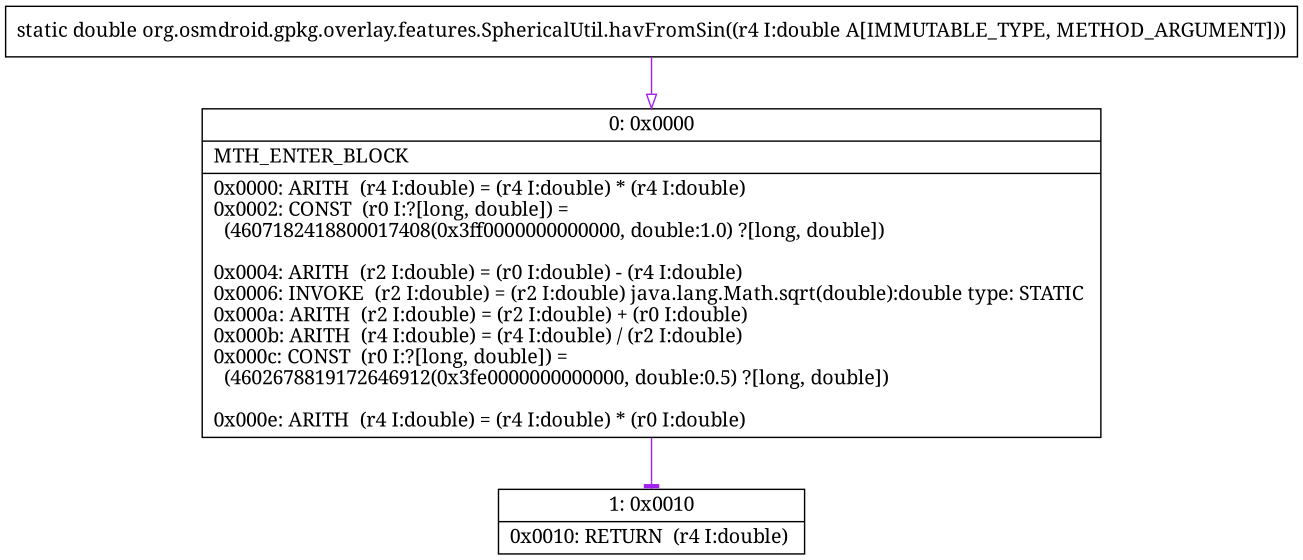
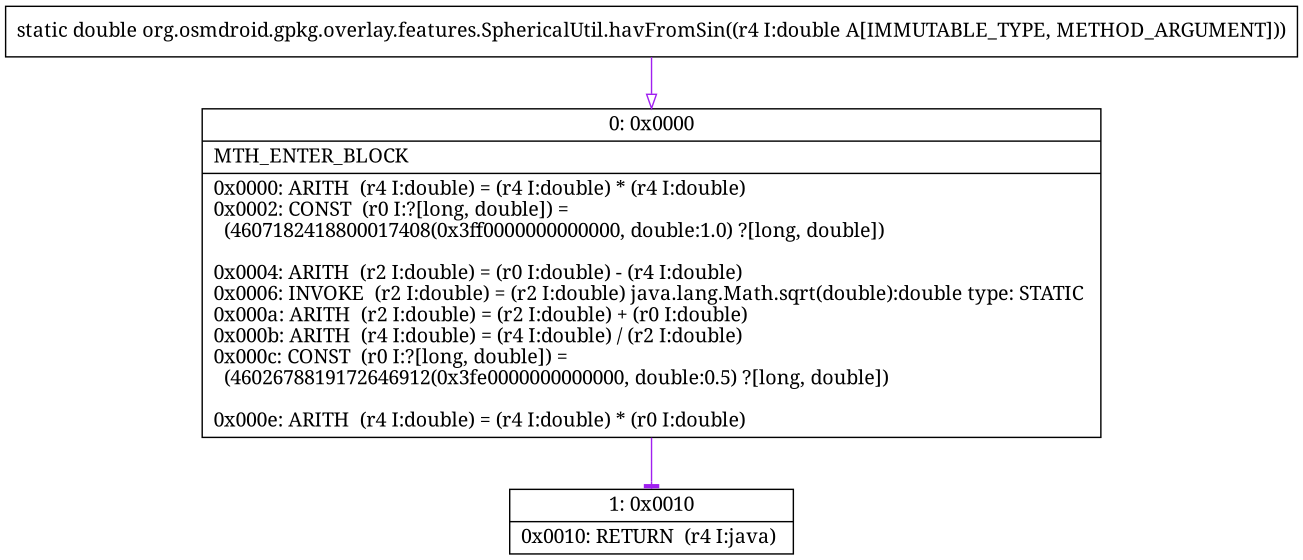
(652, 537) -> (652, 537)
